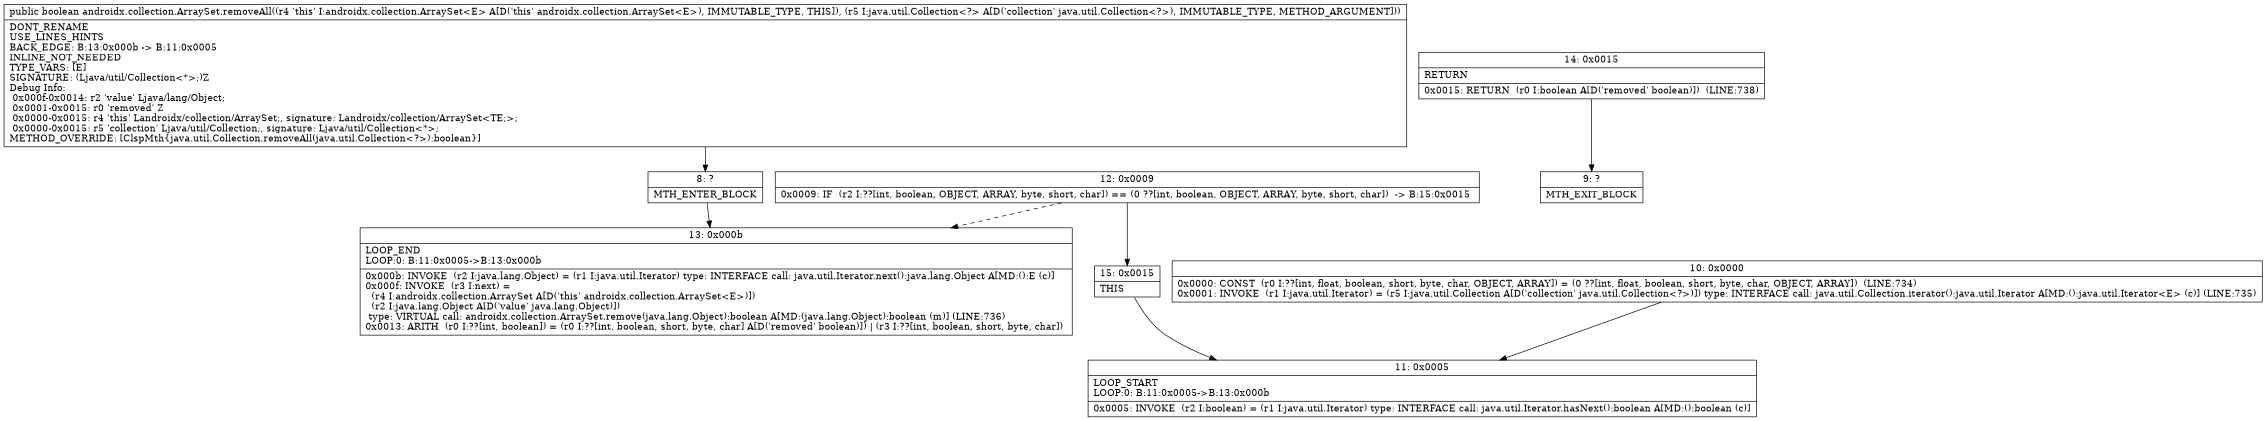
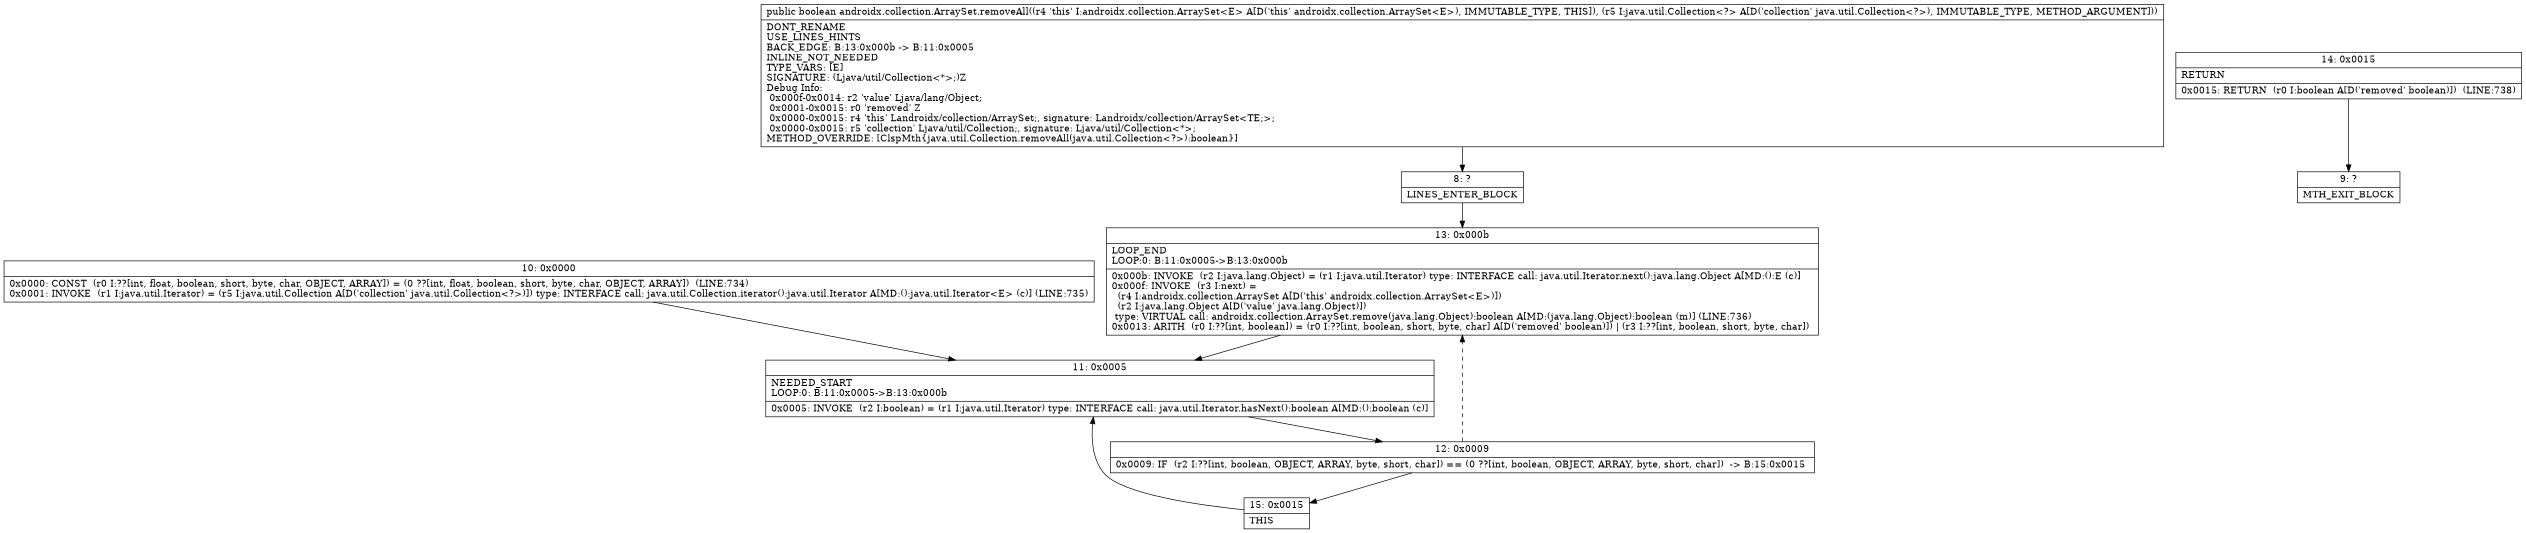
(705, 195) -> (1462, 195)
none -> (1241, 347)
(1126, 383) -> (812, 383)
none -> (1312, 429)
